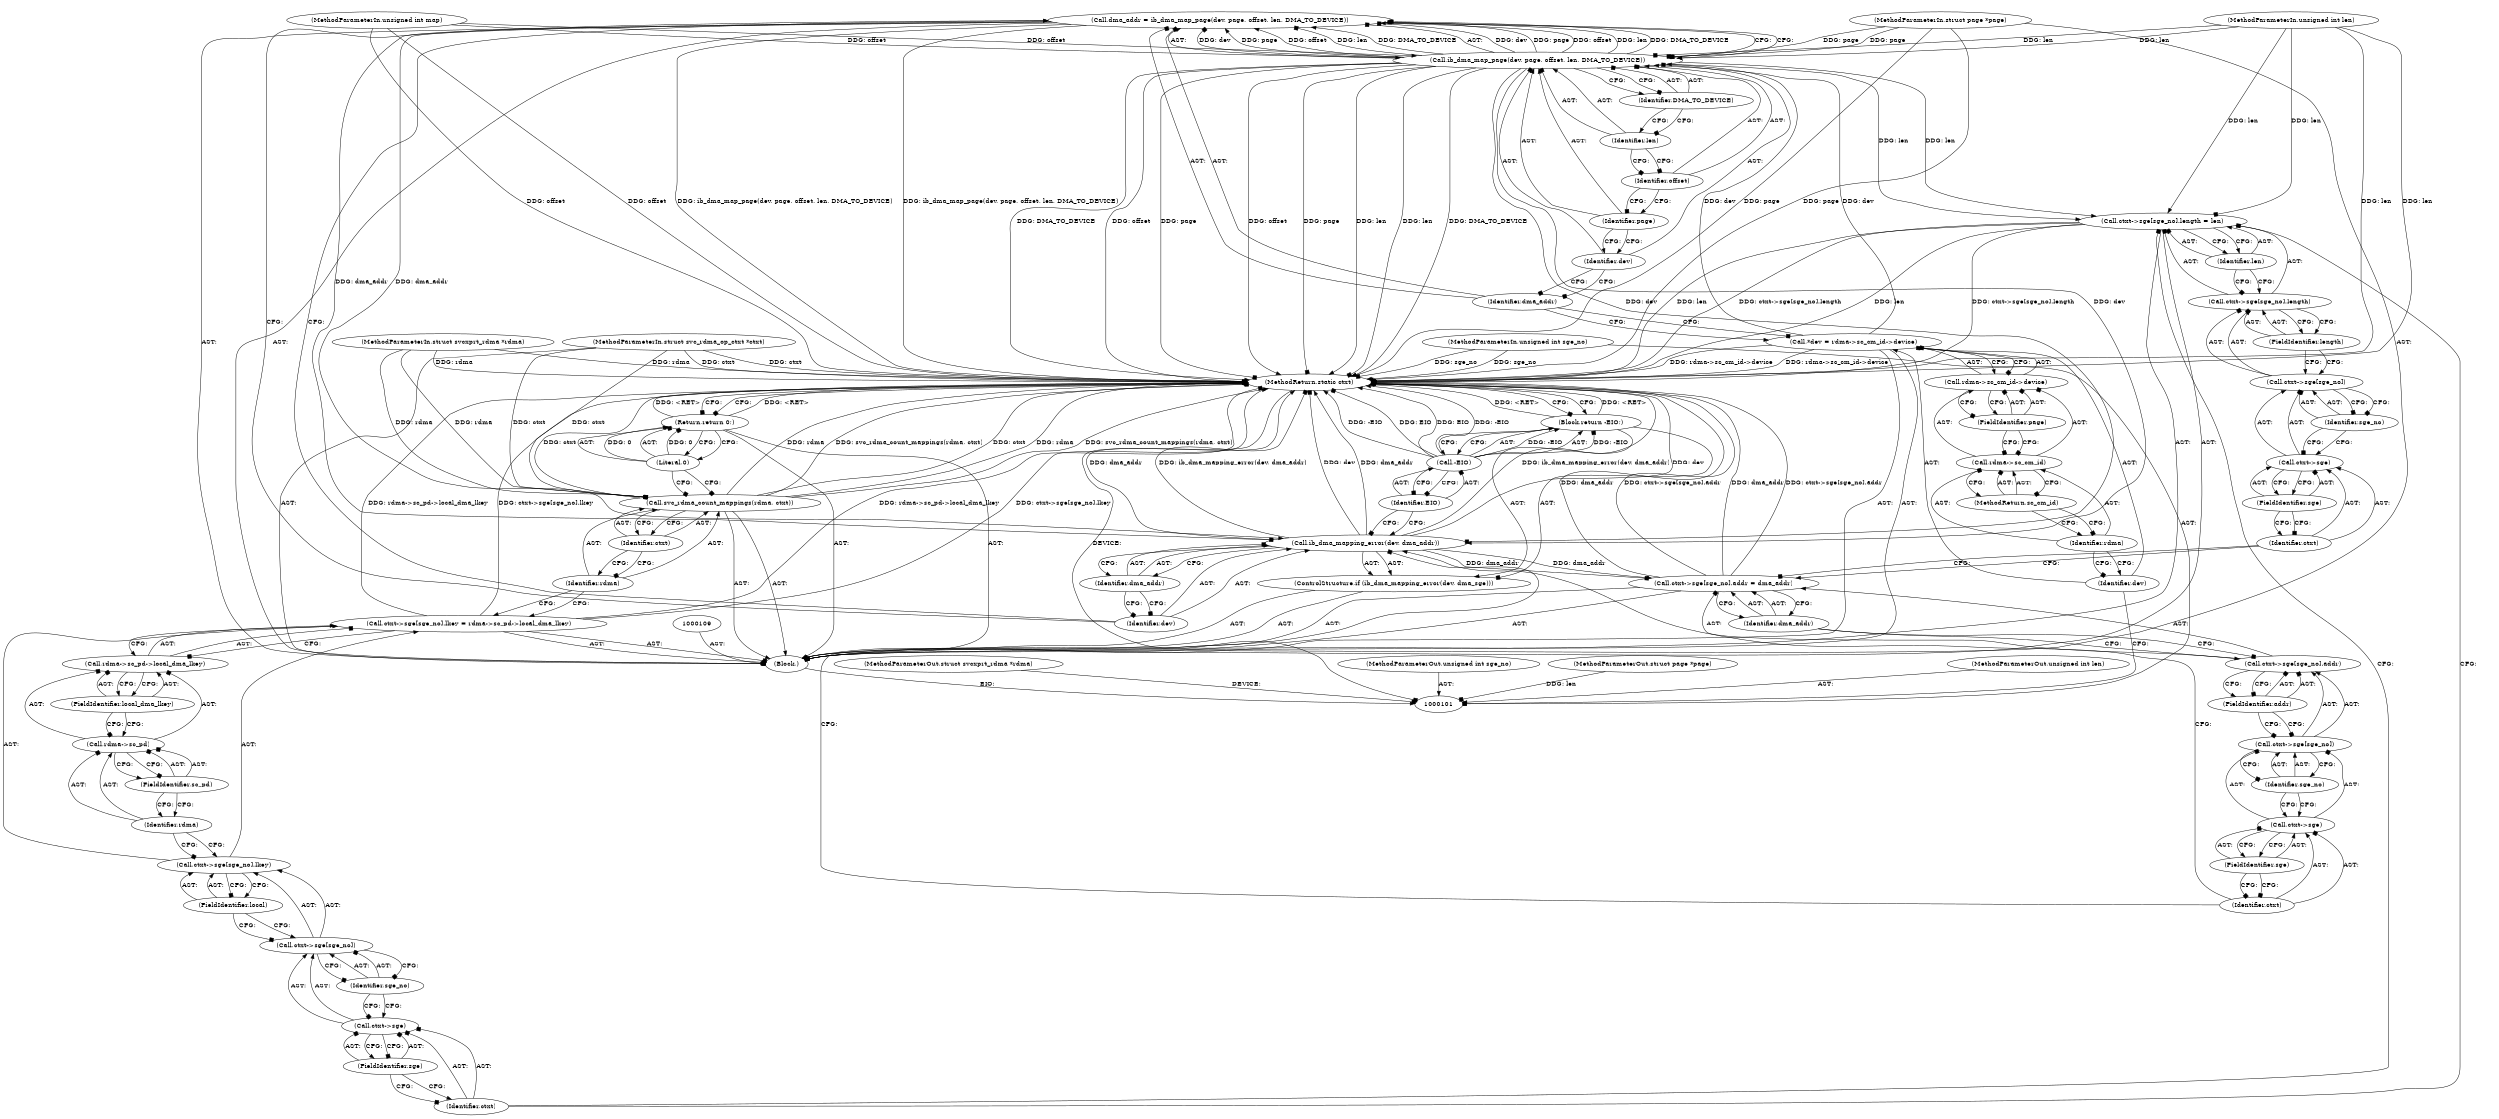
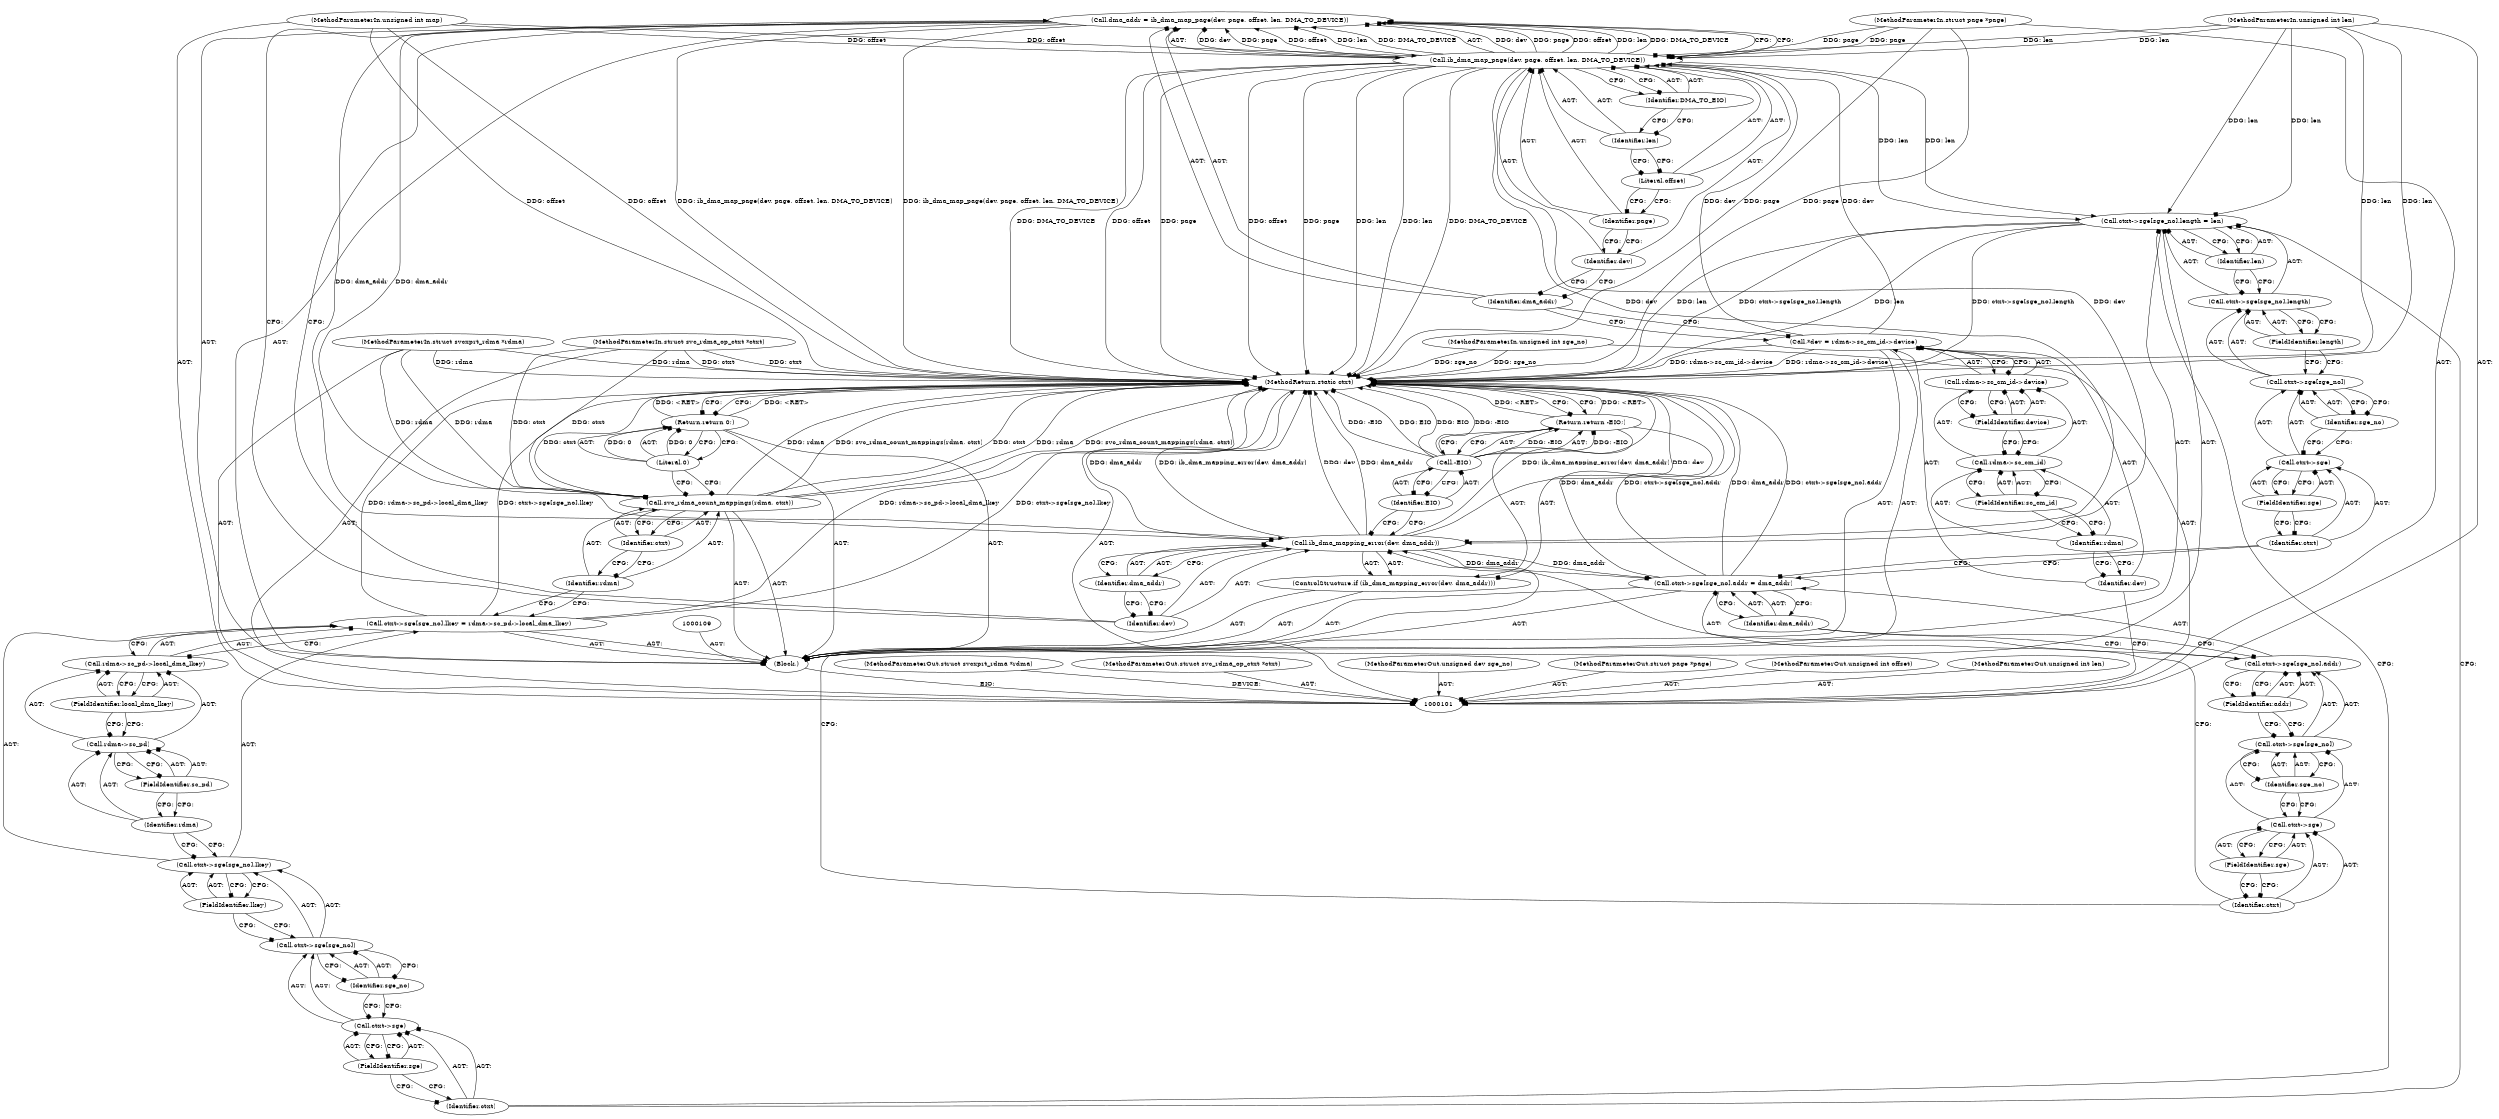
(1686, 101) -> (1686, 101)
(1662, 181) -> (1662, 181)
(1591, 423) -> (1591, 423)
(2012, 423) -> (2012, 423)
(2016, 503) -> (2016, 503)
(1108, 543) -> (1108, 543)
(1394, 583) -> (1394, 583)
(284, 610) -> (582, 683)
(2189, 622) -> (2189, 622)
none -> (2271, 632)
(2099, 640) -> (2366, 554)
none -> (1192, 664)
(1439, 664) -> (1439, 664)
none -> (1842, 664)
(1561, 684) -> (1561, 684)
none -> (618, 690)
none -> (451, 693)
(233, 905) -> (233, 905)
